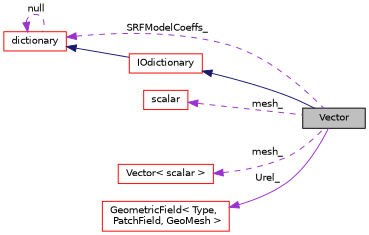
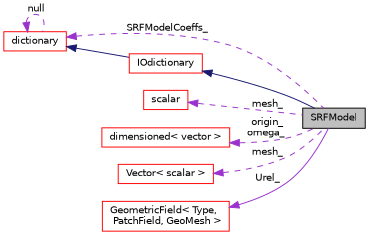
(334, 118) -> (334, 118)
none -> (166, 137)
